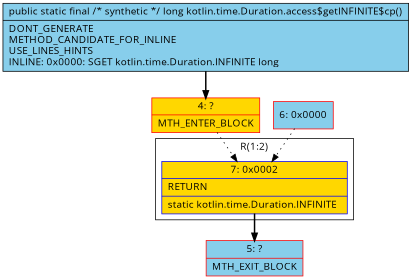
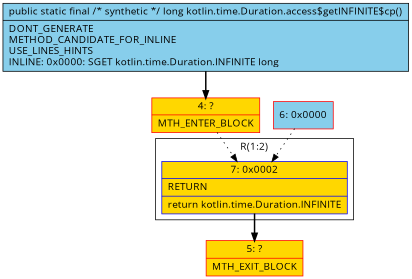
(252, 205) -> (255, 205)
(255, 258) -> (255, 258)
